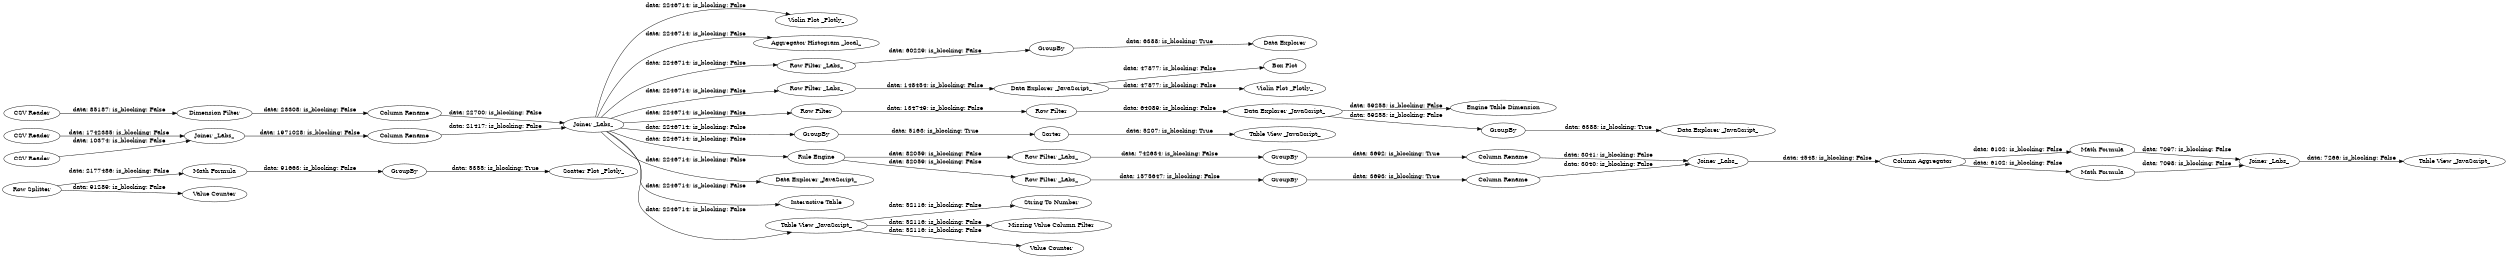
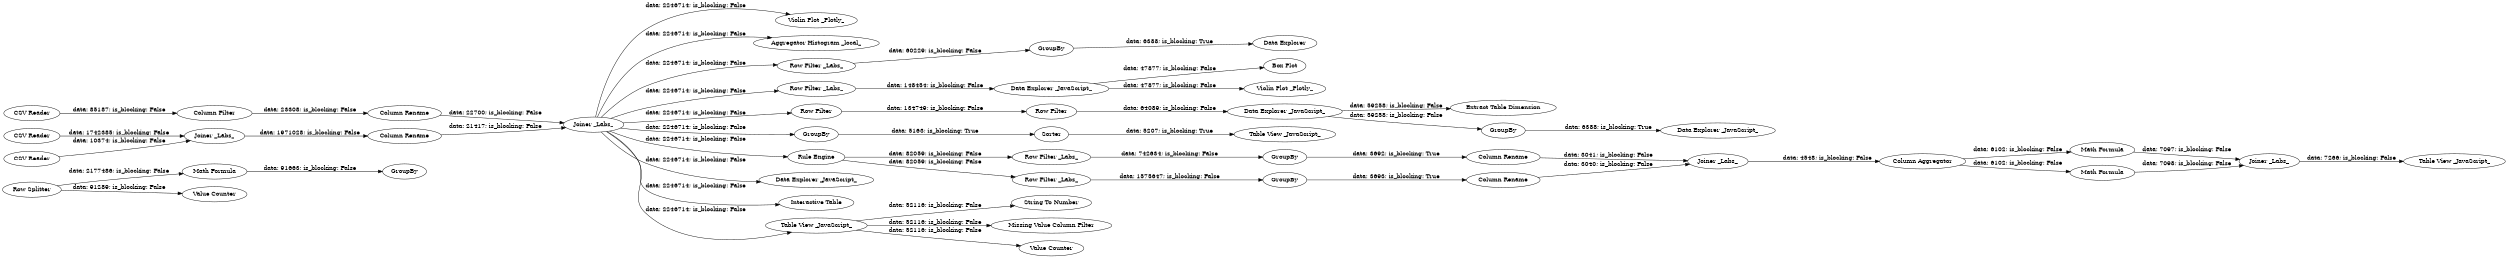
(1503, 108) -> (1503, 108)
(215, 113) -> (215, 113)
(594, 171) -> none
